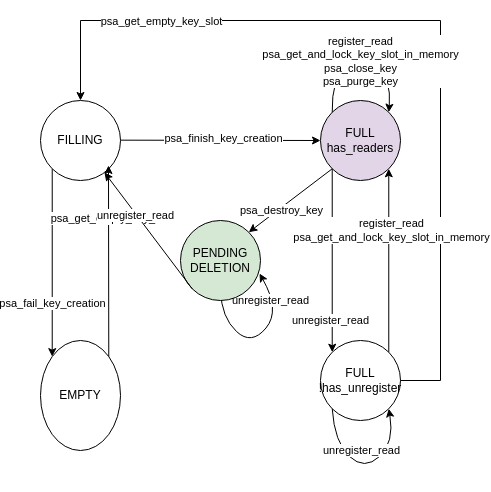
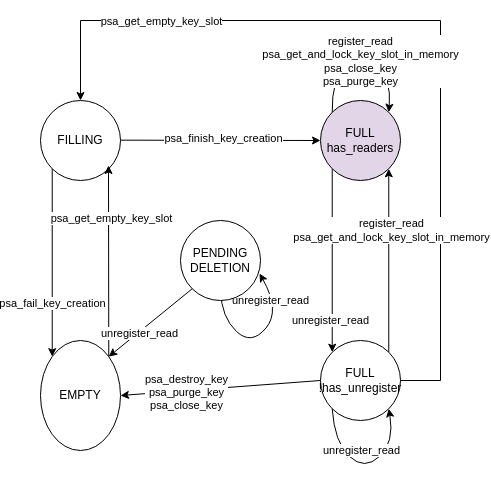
(292, 199) -> none
(148, 230) -> (153, 320)
(221, 261) -> (221, 261)
none -> (224, 388)
